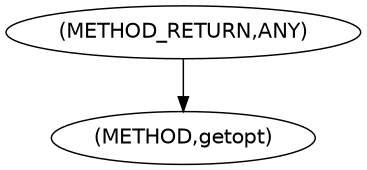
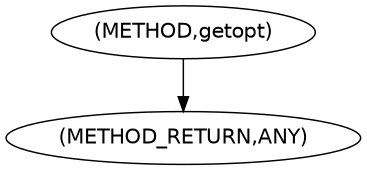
(183, 78) -> (183, 78)
